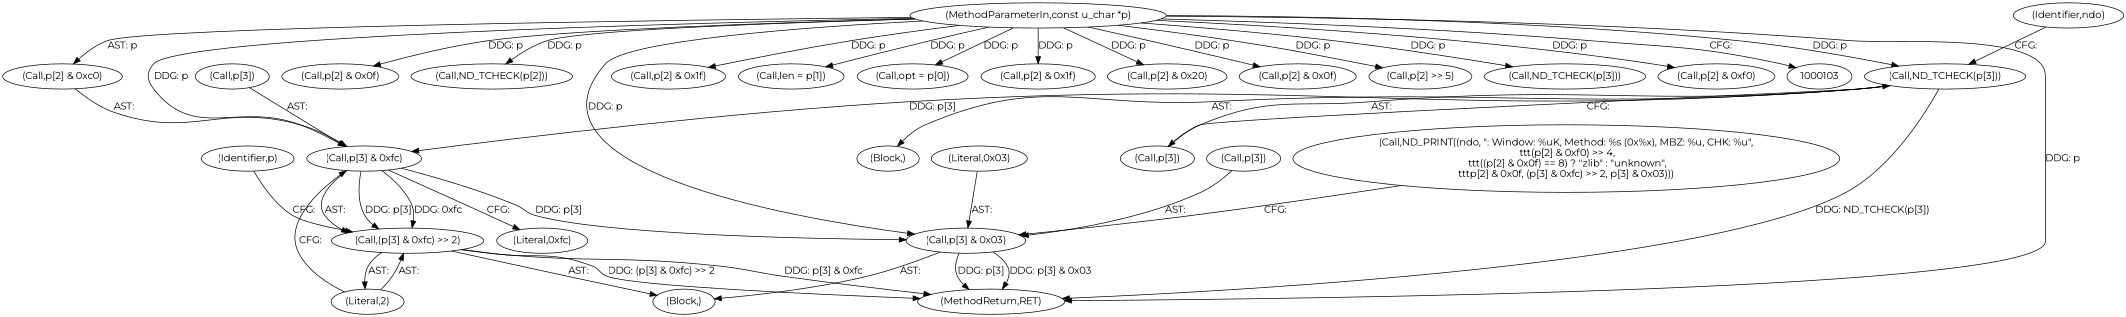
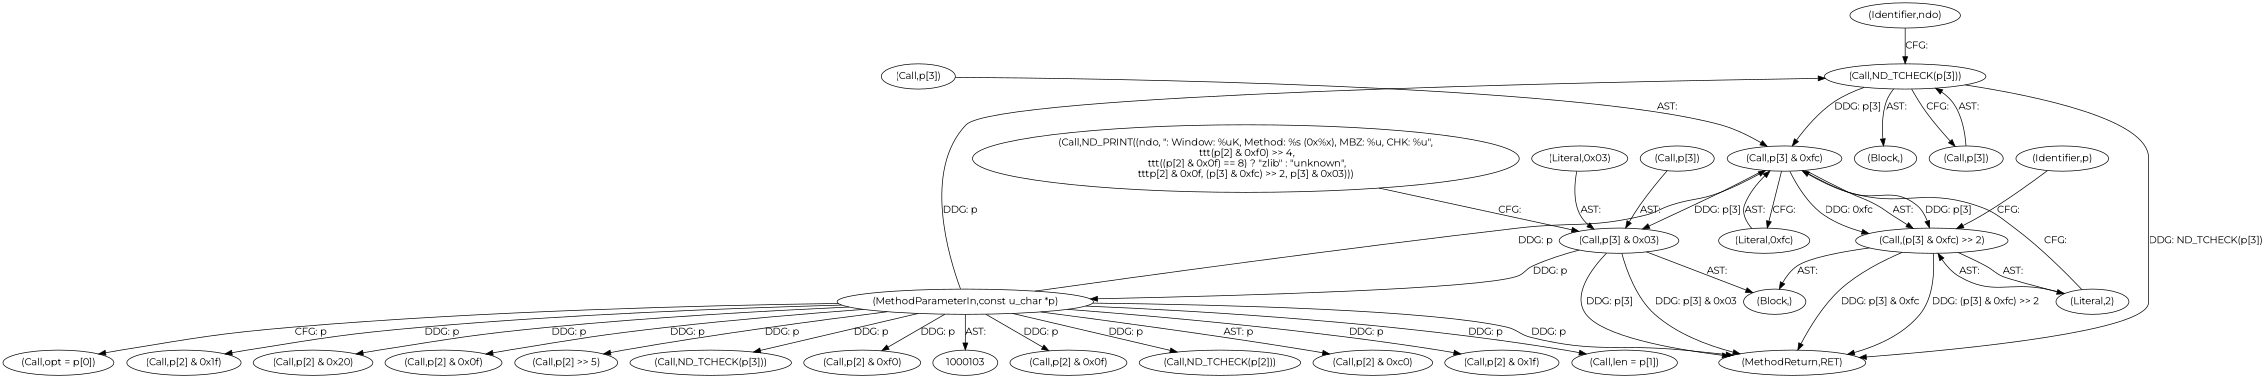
(1001, 46) -> (311, 332)
(1722, 46) -> (977, 332)
(587, 101) -> (1342, 291)
(192, 122) -> (1747, 200)
